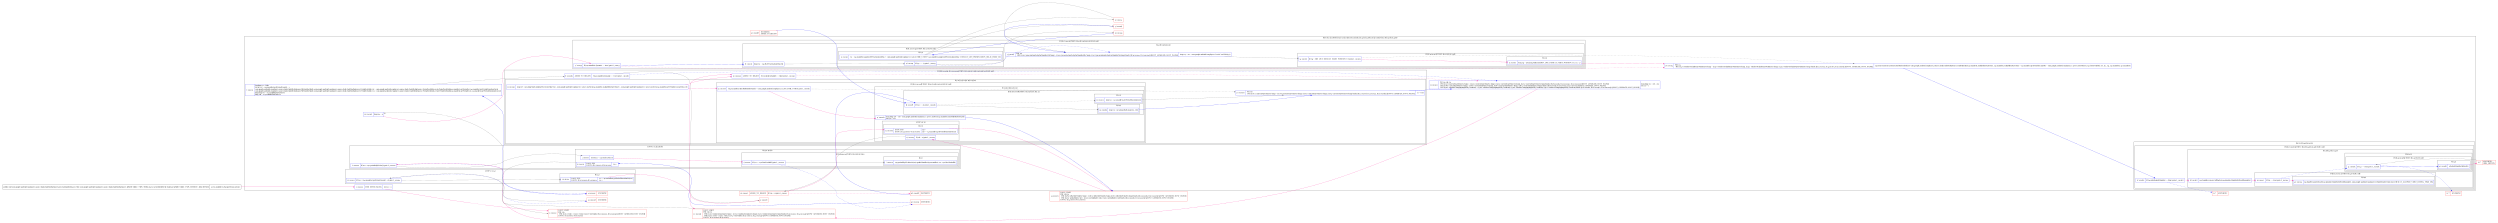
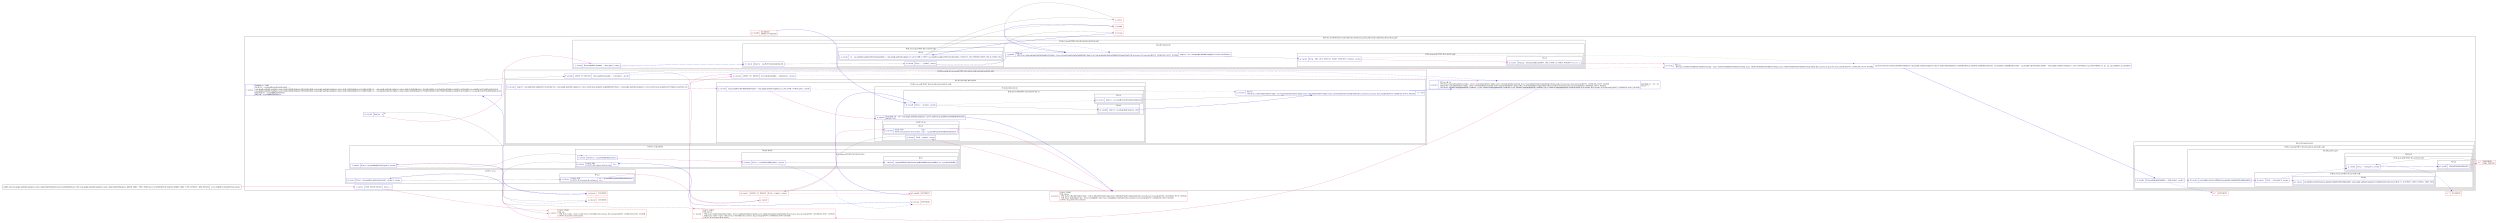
(602, 158) -> (602, 158)
